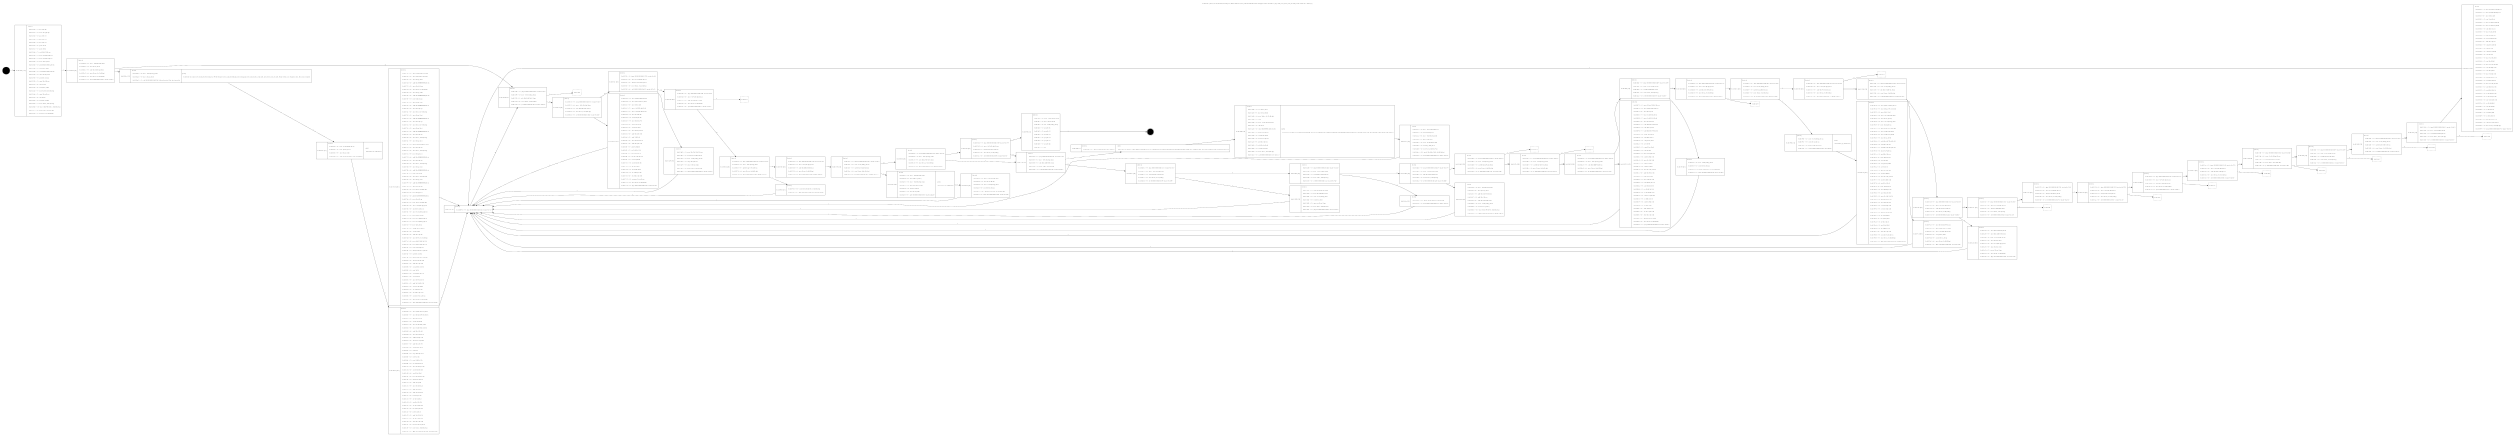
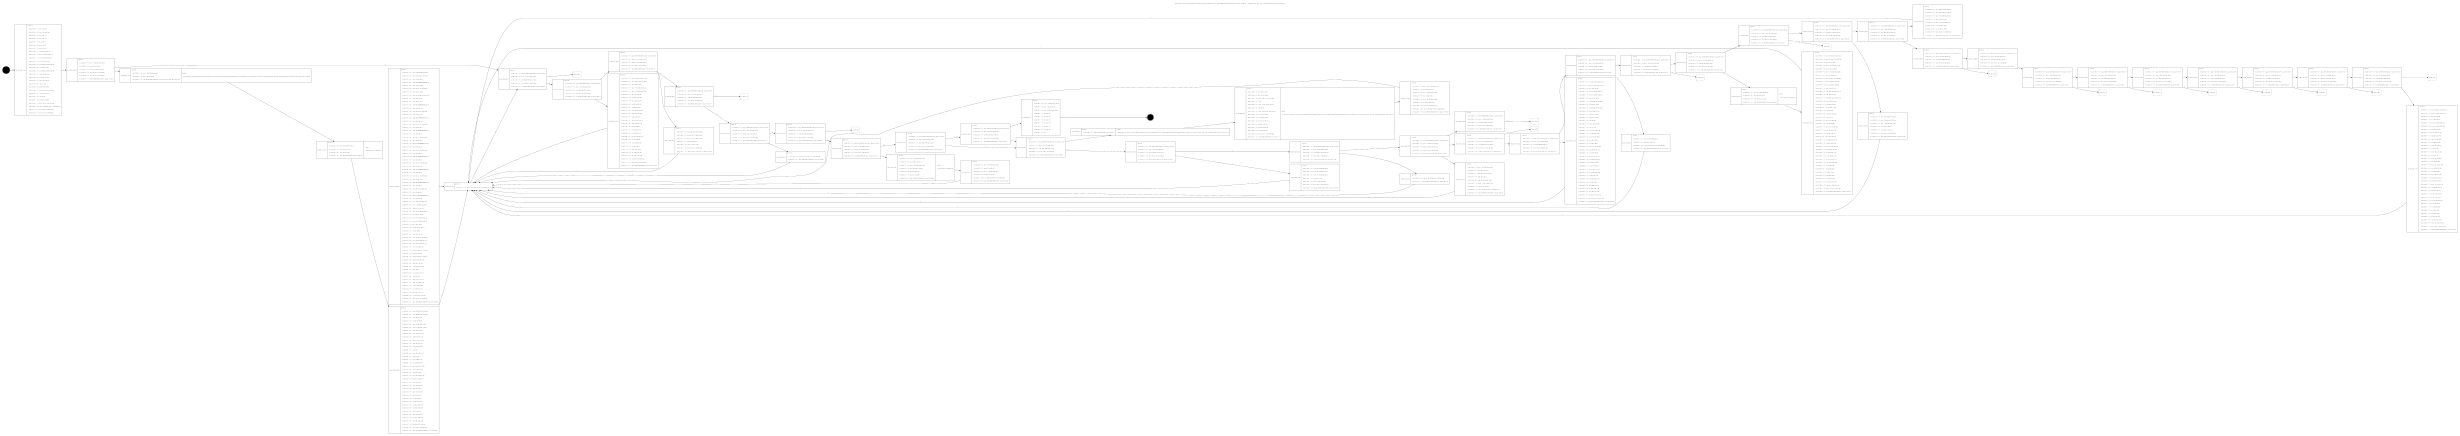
none -> (856, 130)
(1507, 164) -> (1452, 145)
